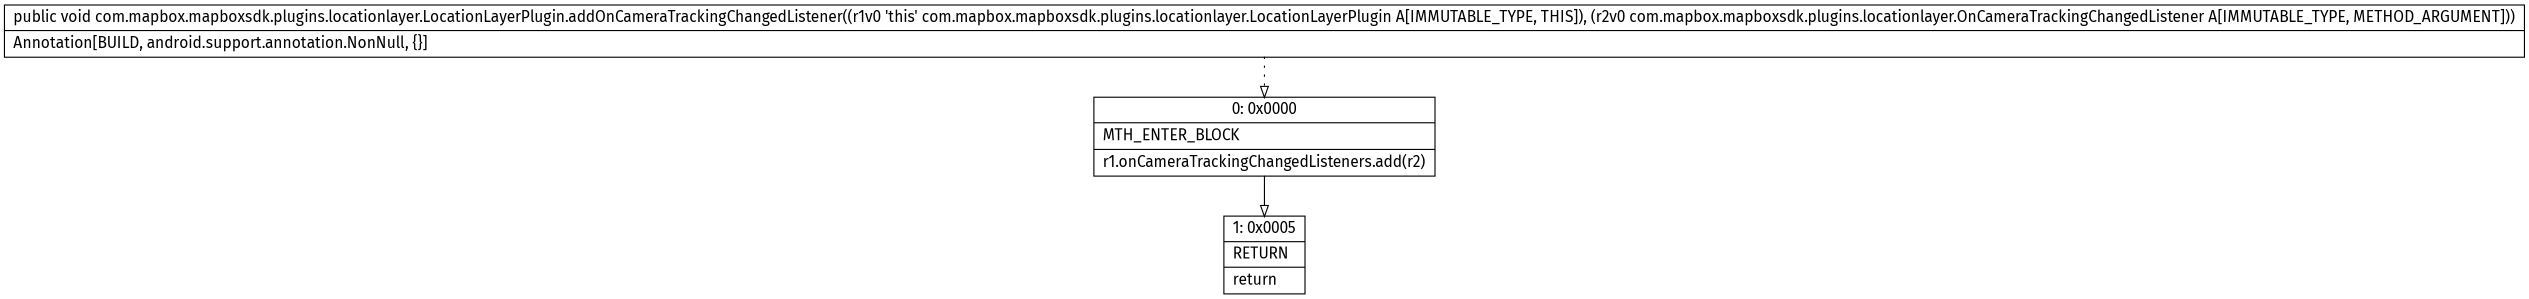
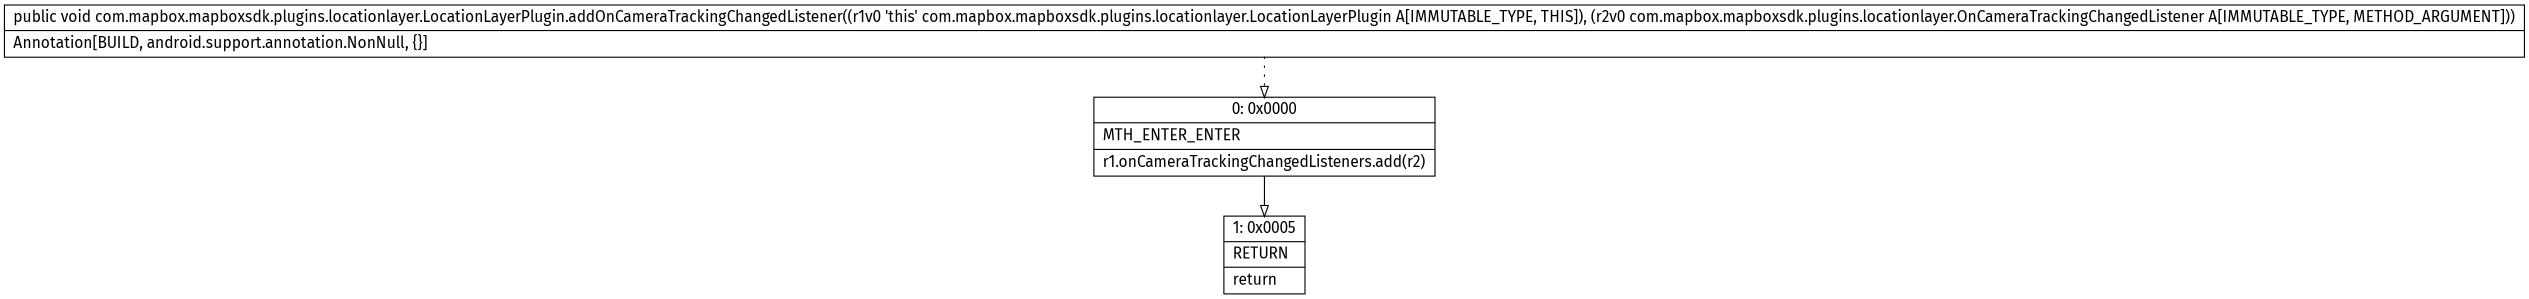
(1172, 136) -> (1172, 136)
